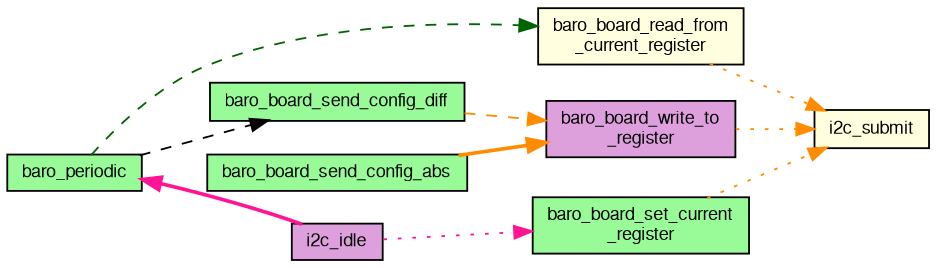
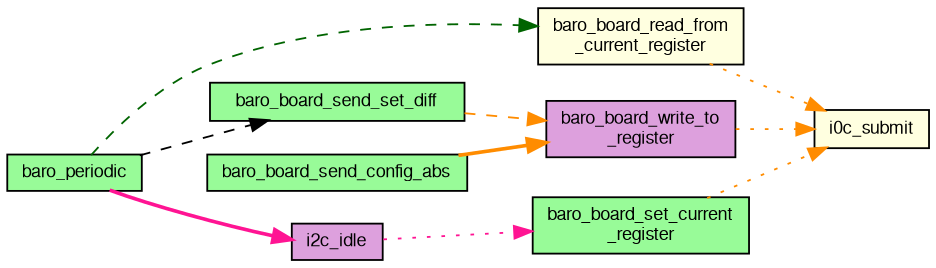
(337, 102) -> (337, 102)
(872, 129) -> (872, 129)
(232, 202) -> (191, 215)
